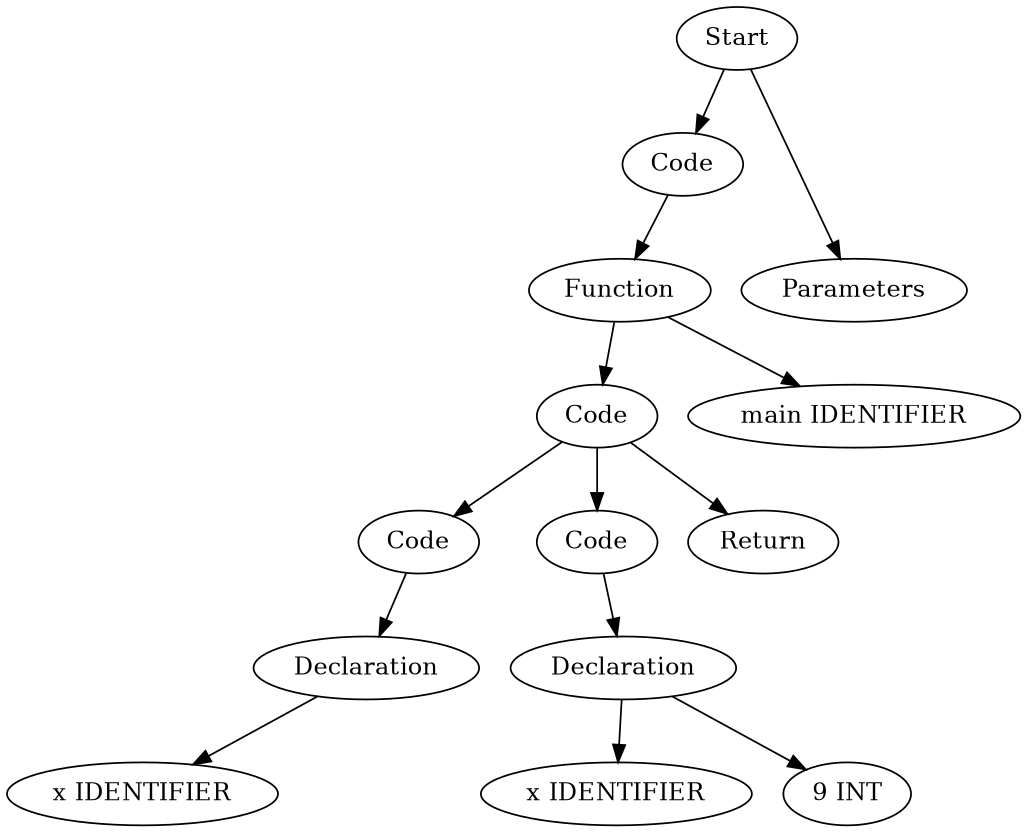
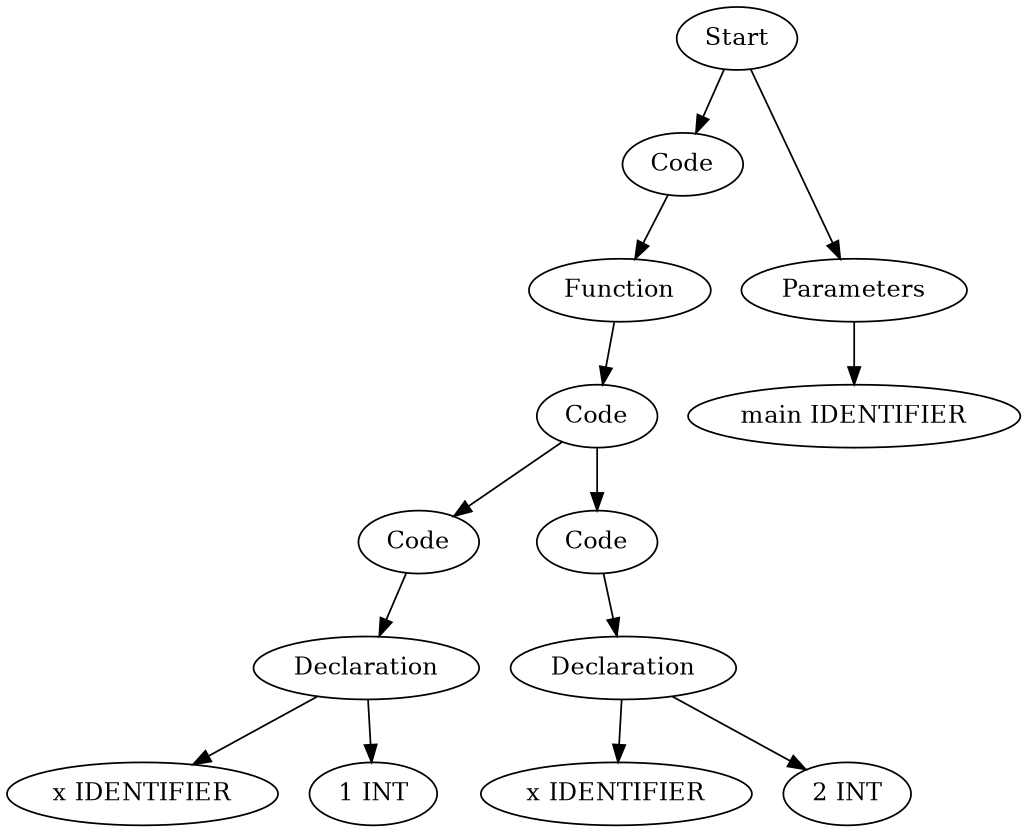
(726, 347) -> (854, 345)
(763, 542) -> none
none -> (373, 794)
(847, 794) -> (847, 794)
